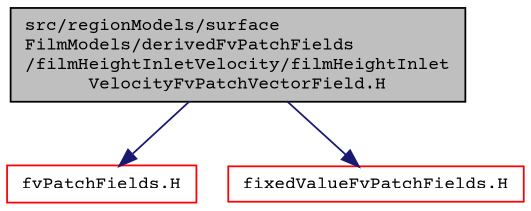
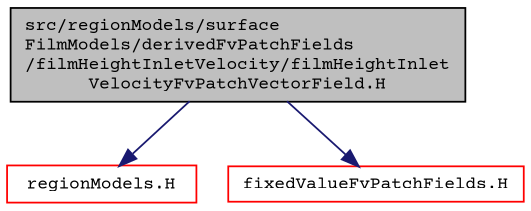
(102, 184) -> (102, 184)
